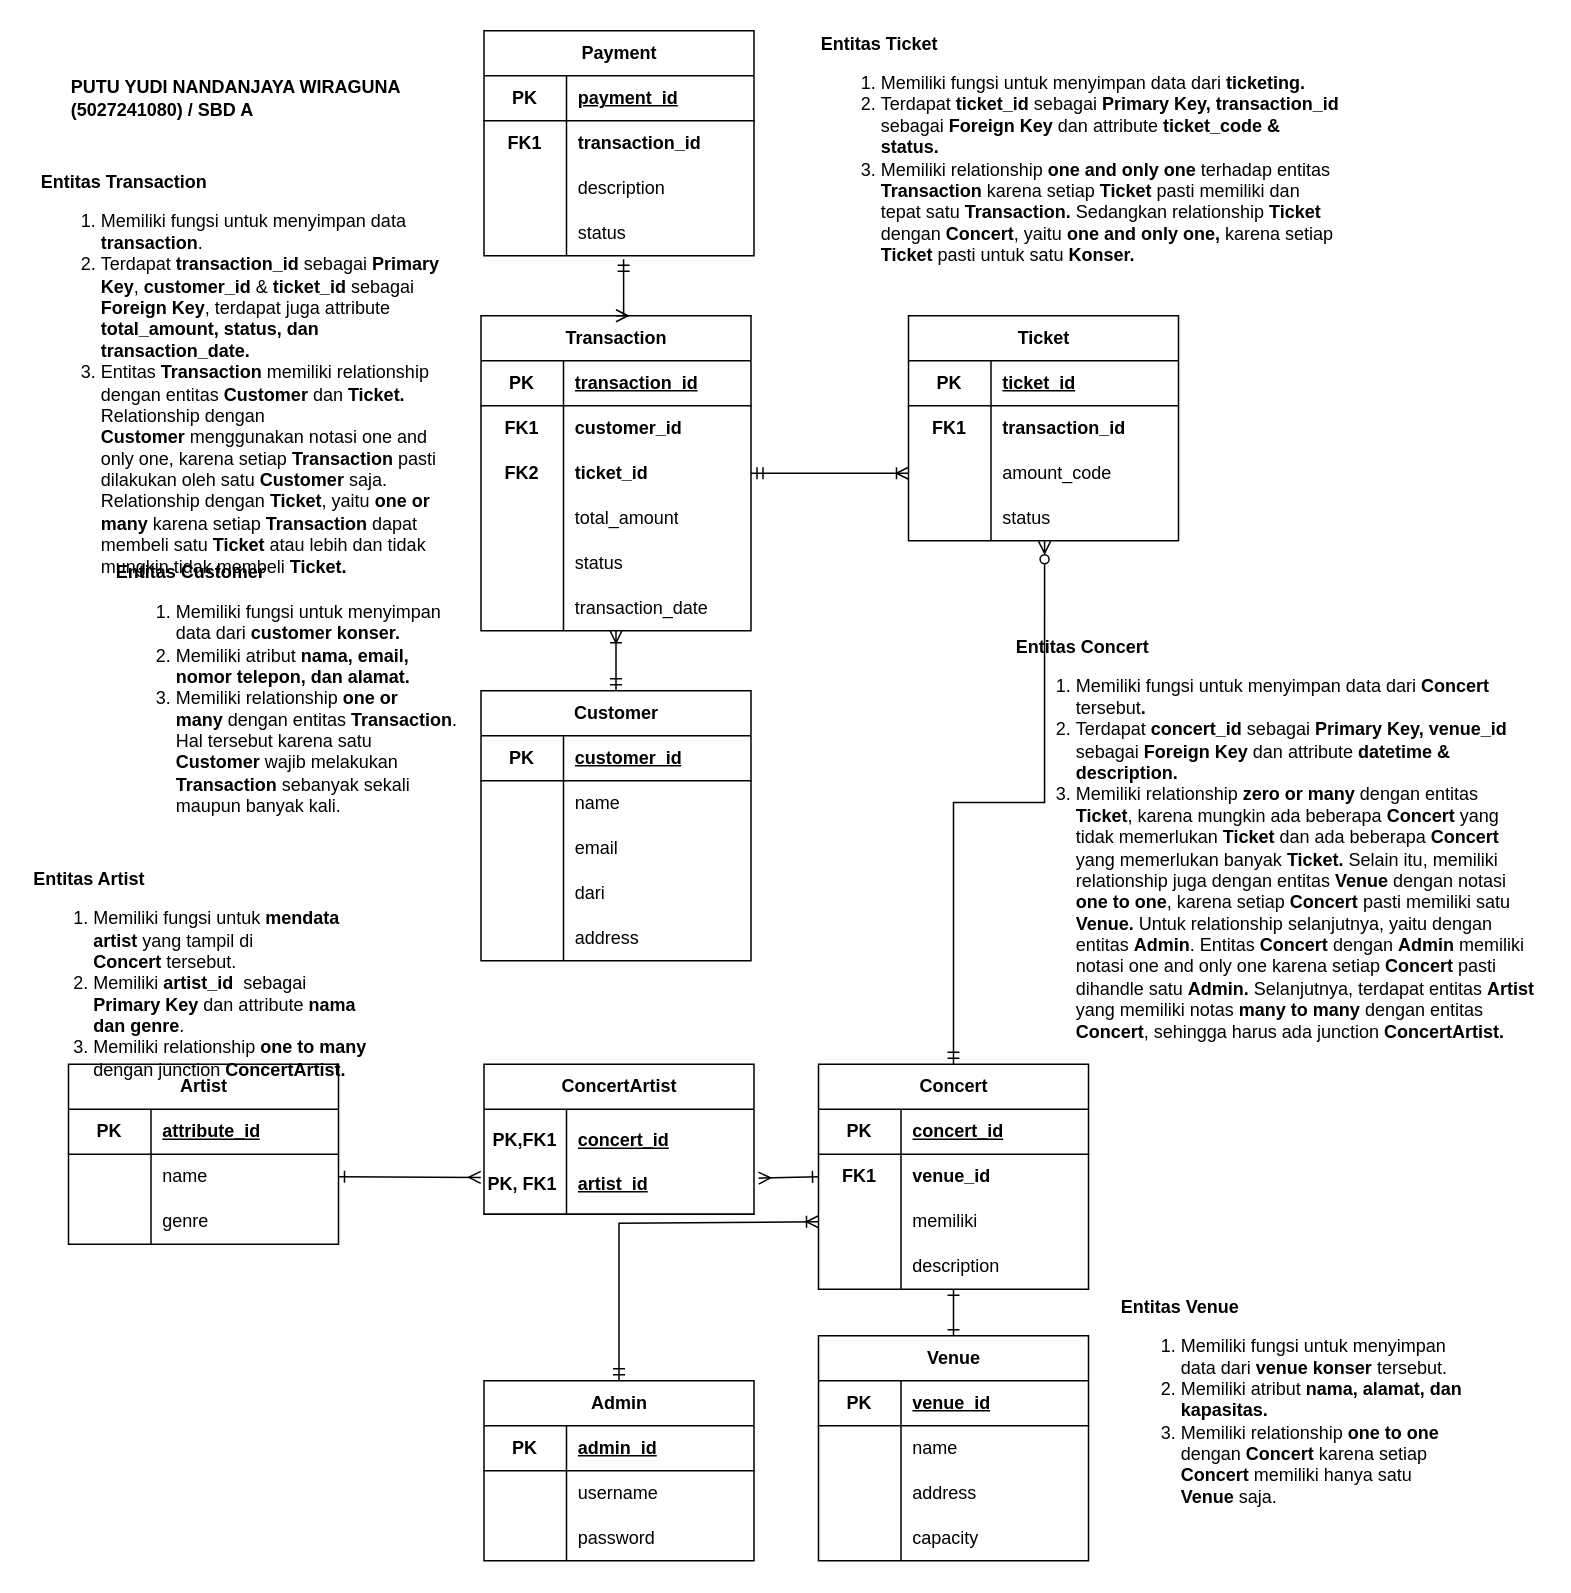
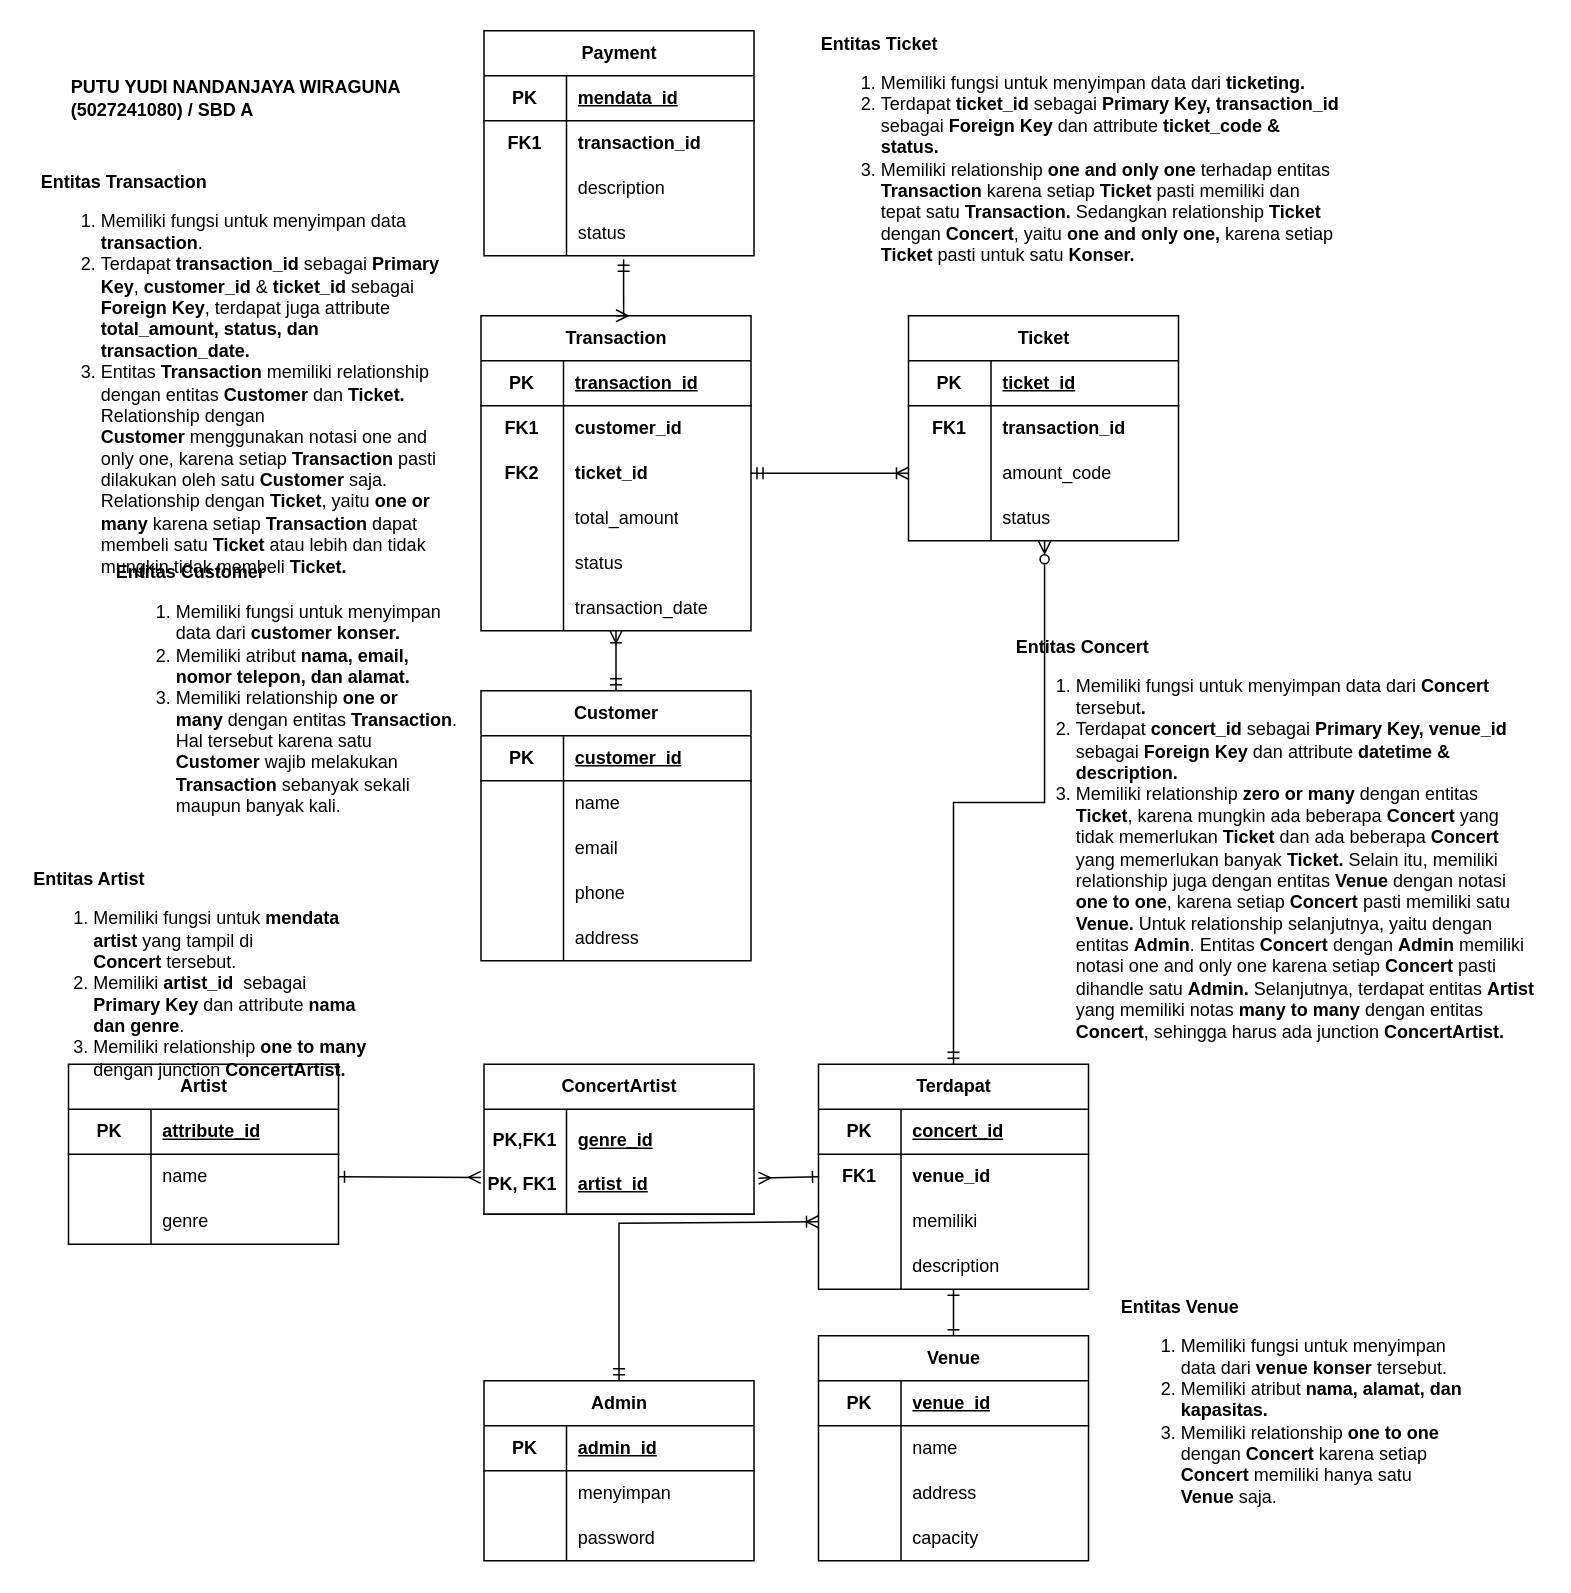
(626, 98) -> (626, 98)
(593, 893) -> (600, 893)
(954, 1087) -> (954, 1087)
(626, 1162) -> (619, 1162)
(619, 1493) -> (621, 1493)
